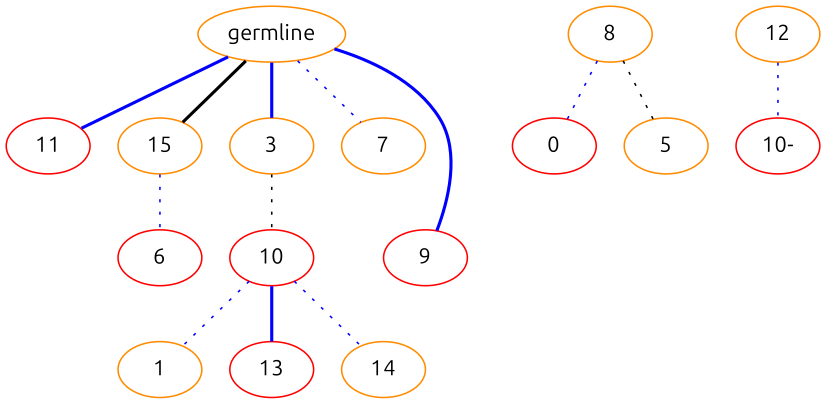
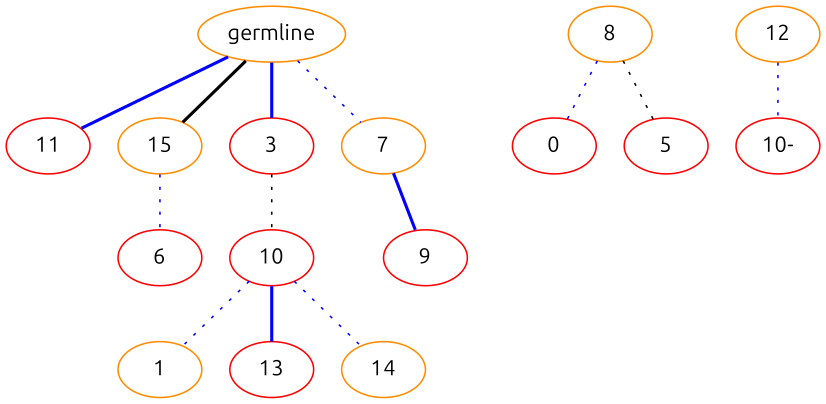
(436, 113) -> (404, 202)
(272, 146) -> (272, 146)
(666, 146) -> (666, 146)
